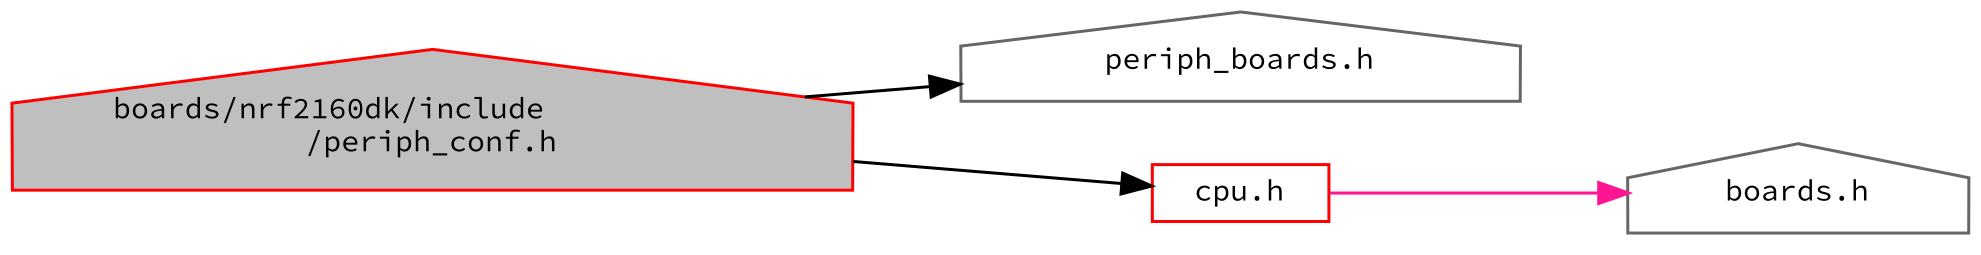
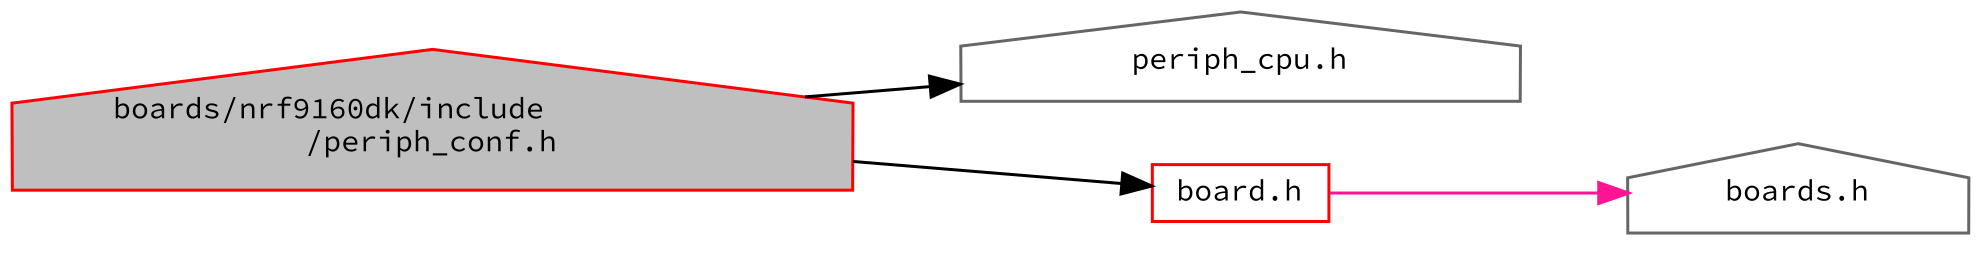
(1241, 61) -> (1241, 61)
(432, 127) -> (432, 127)
(1241, 193) -> (1241, 193)
